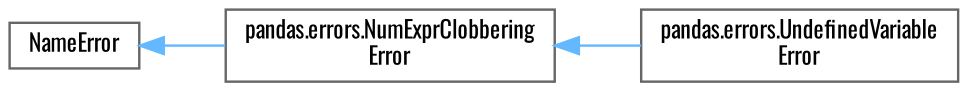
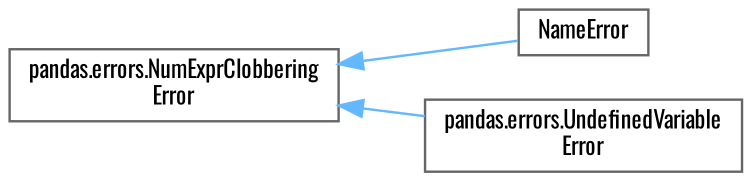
(195, 46) -> (441, 51)
